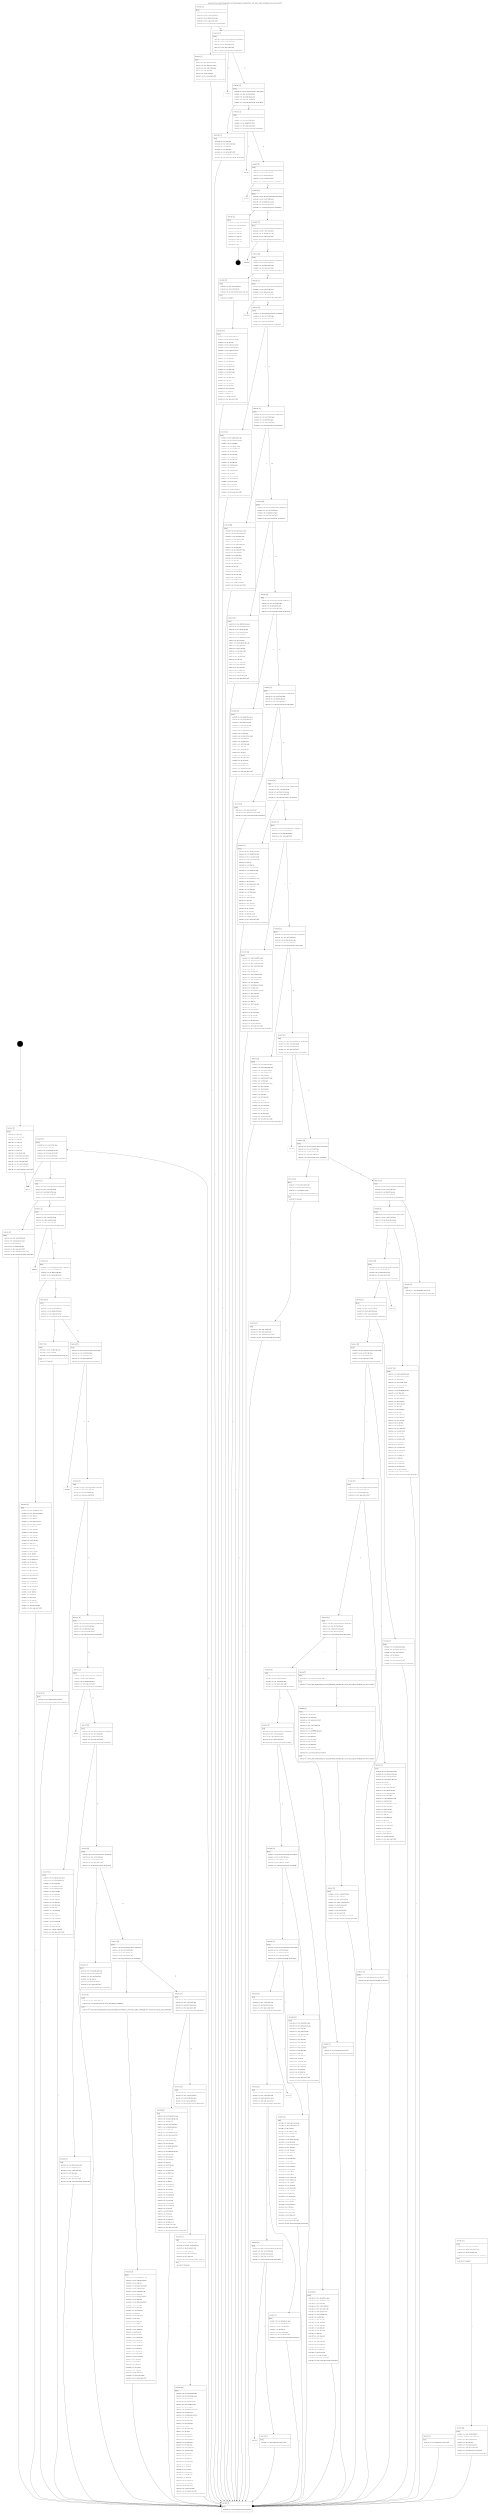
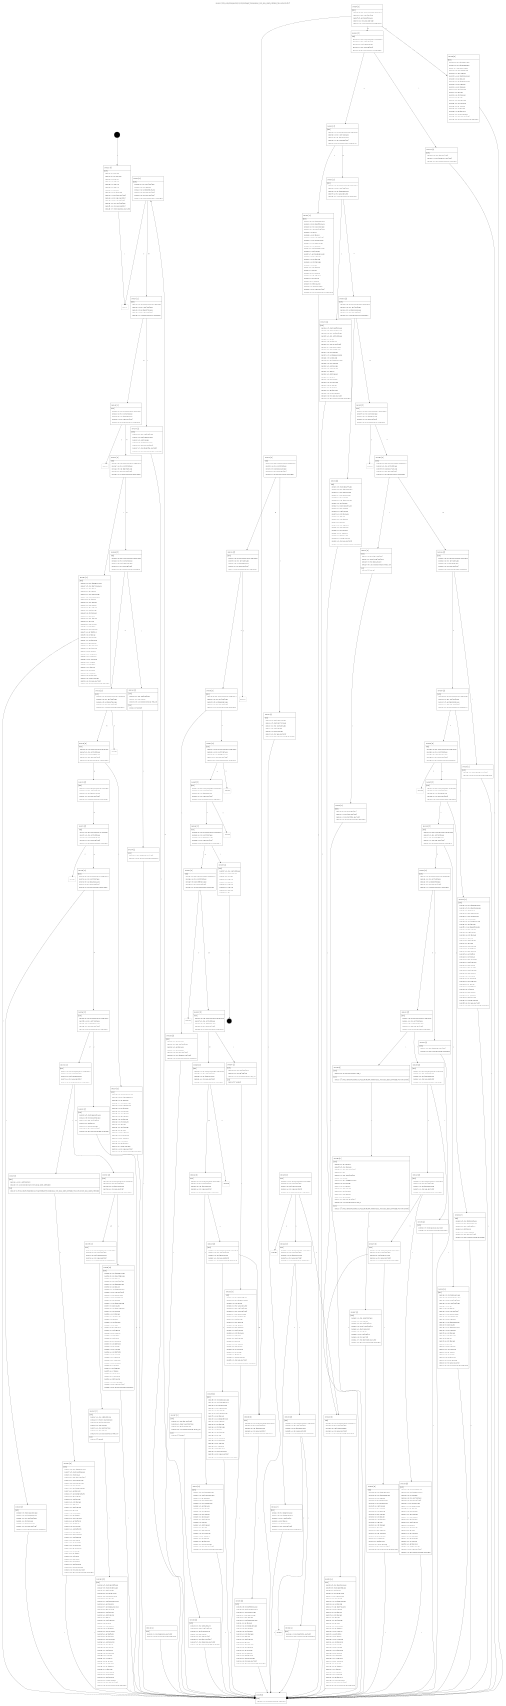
(274, 556) -> (261, 679)
(275, 1976) -> (323, 1309)
